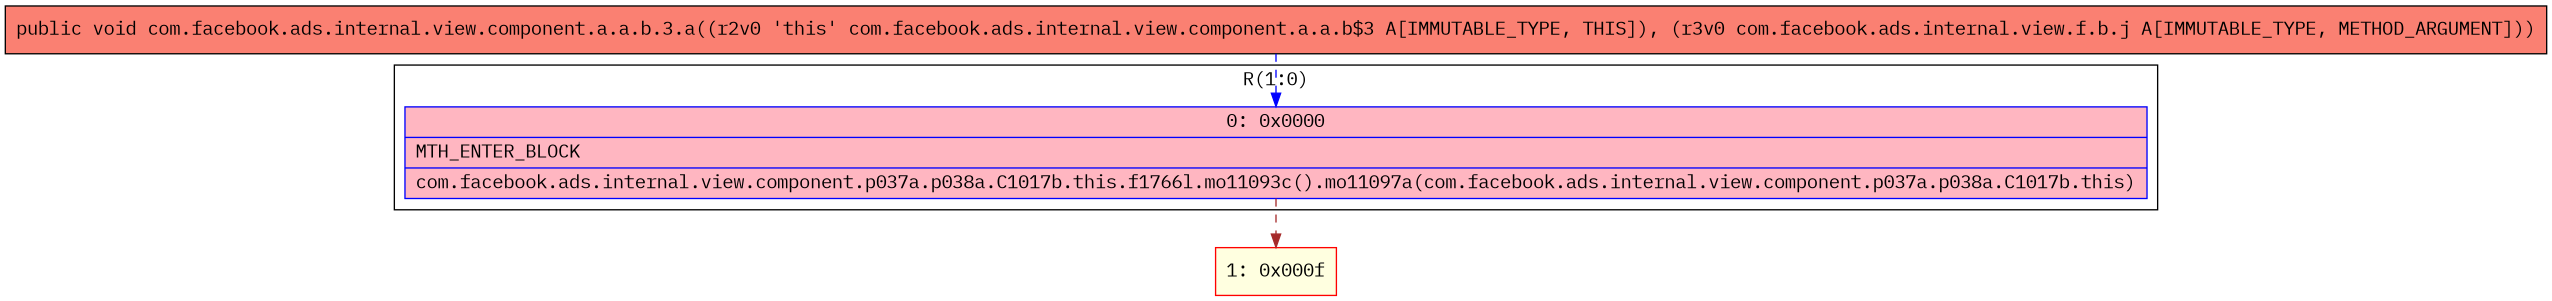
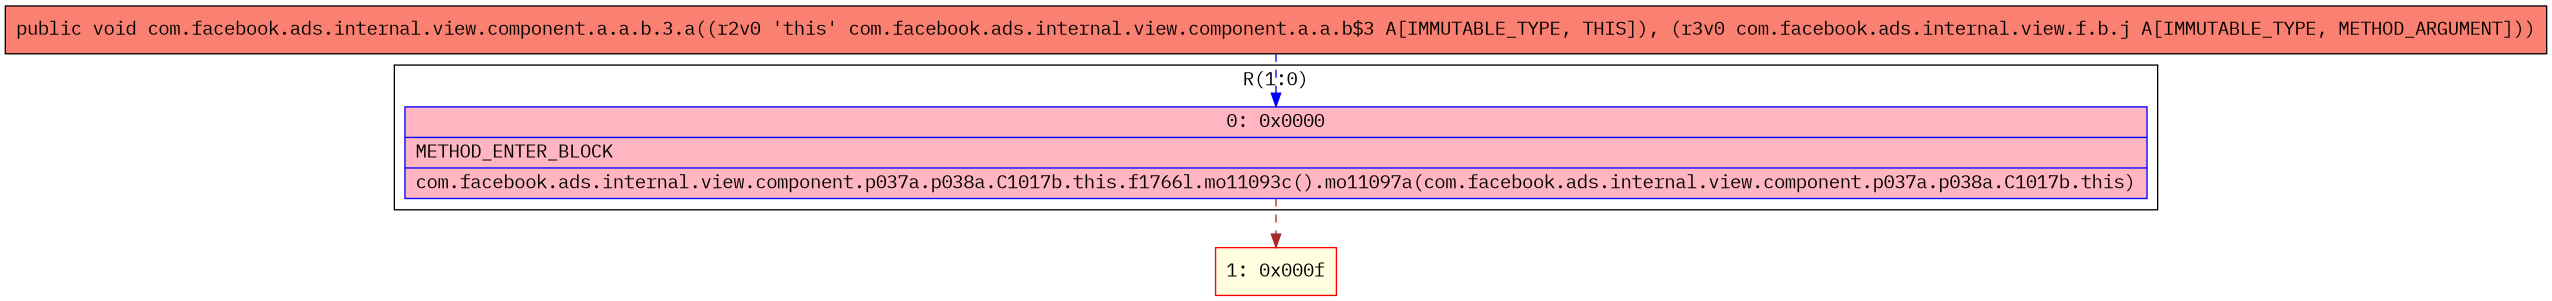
(498, 152) -> (515, 152)
